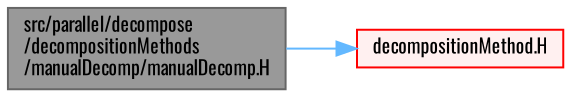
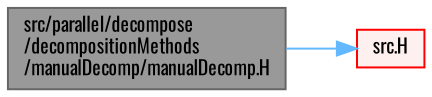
(460, 49) -> (391, 49)
